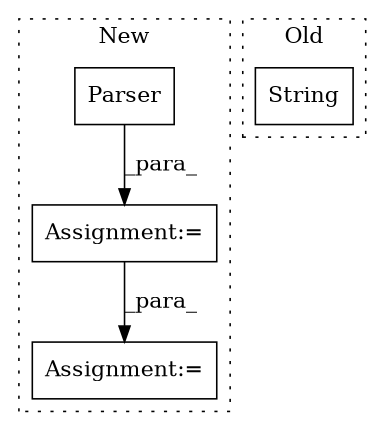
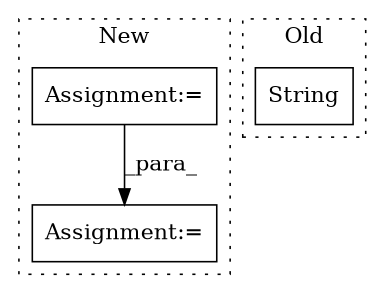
(125, 96) -> none
